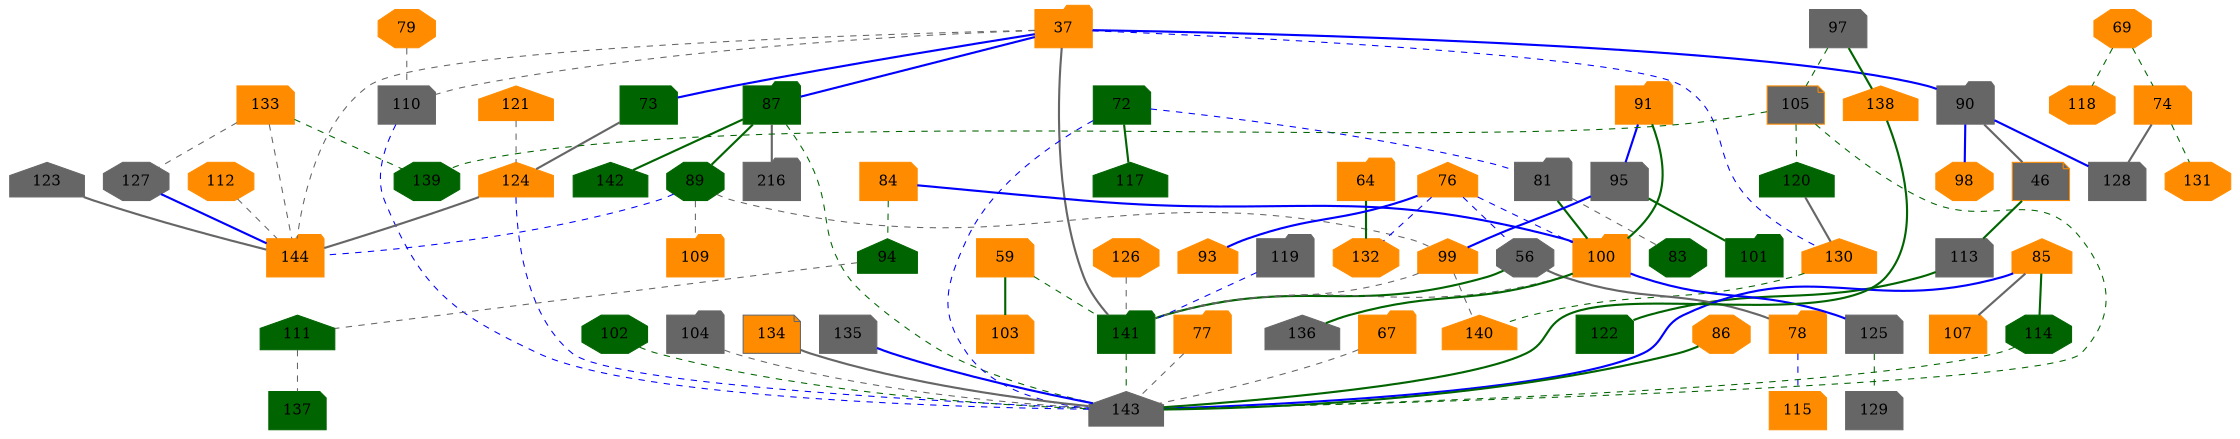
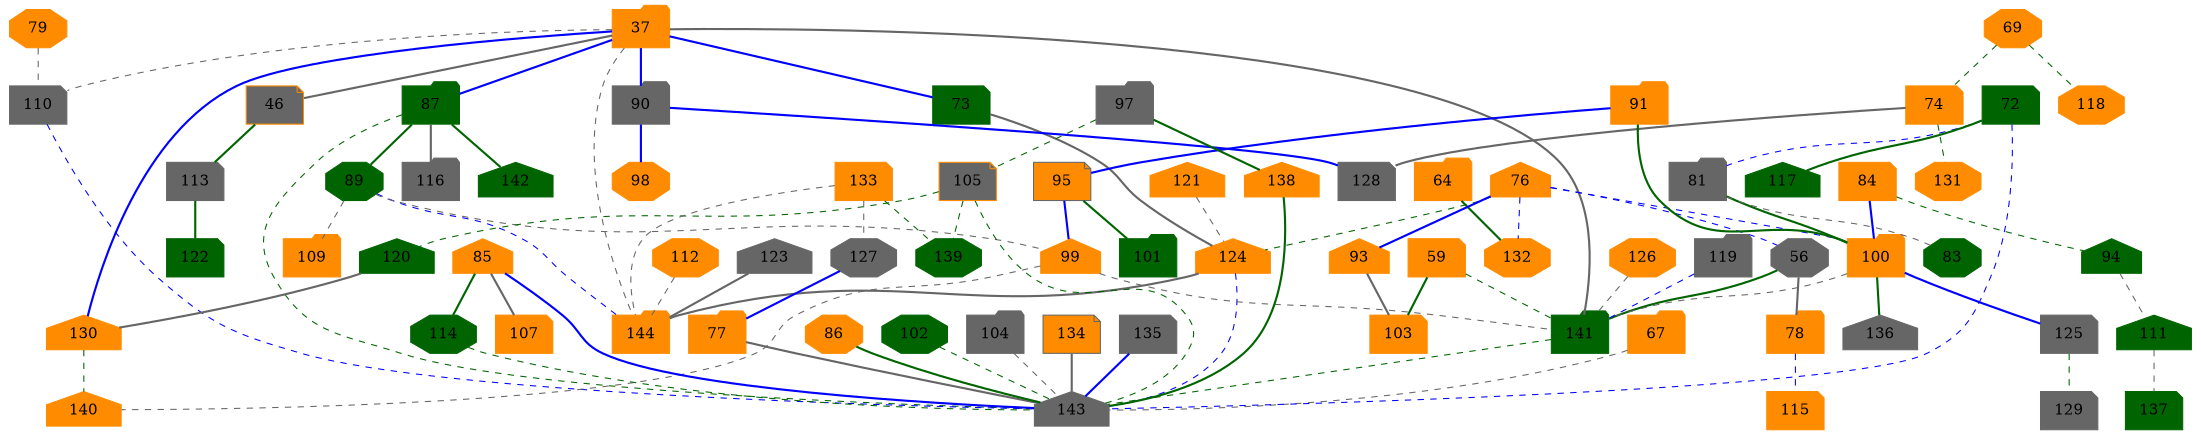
(1838, 29) -> (1125, 105)
(1497, 55) -> (283, 71)
(2003, 143) -> (458, 67)
(772, 181) -> (431, 181)
(1620, 181) -> (1062, 181)
(214, 219) -> (809, 286)
none -> (1378, 225)
none -> (1378, 294)
(1162, 375) -> (892, 374)
